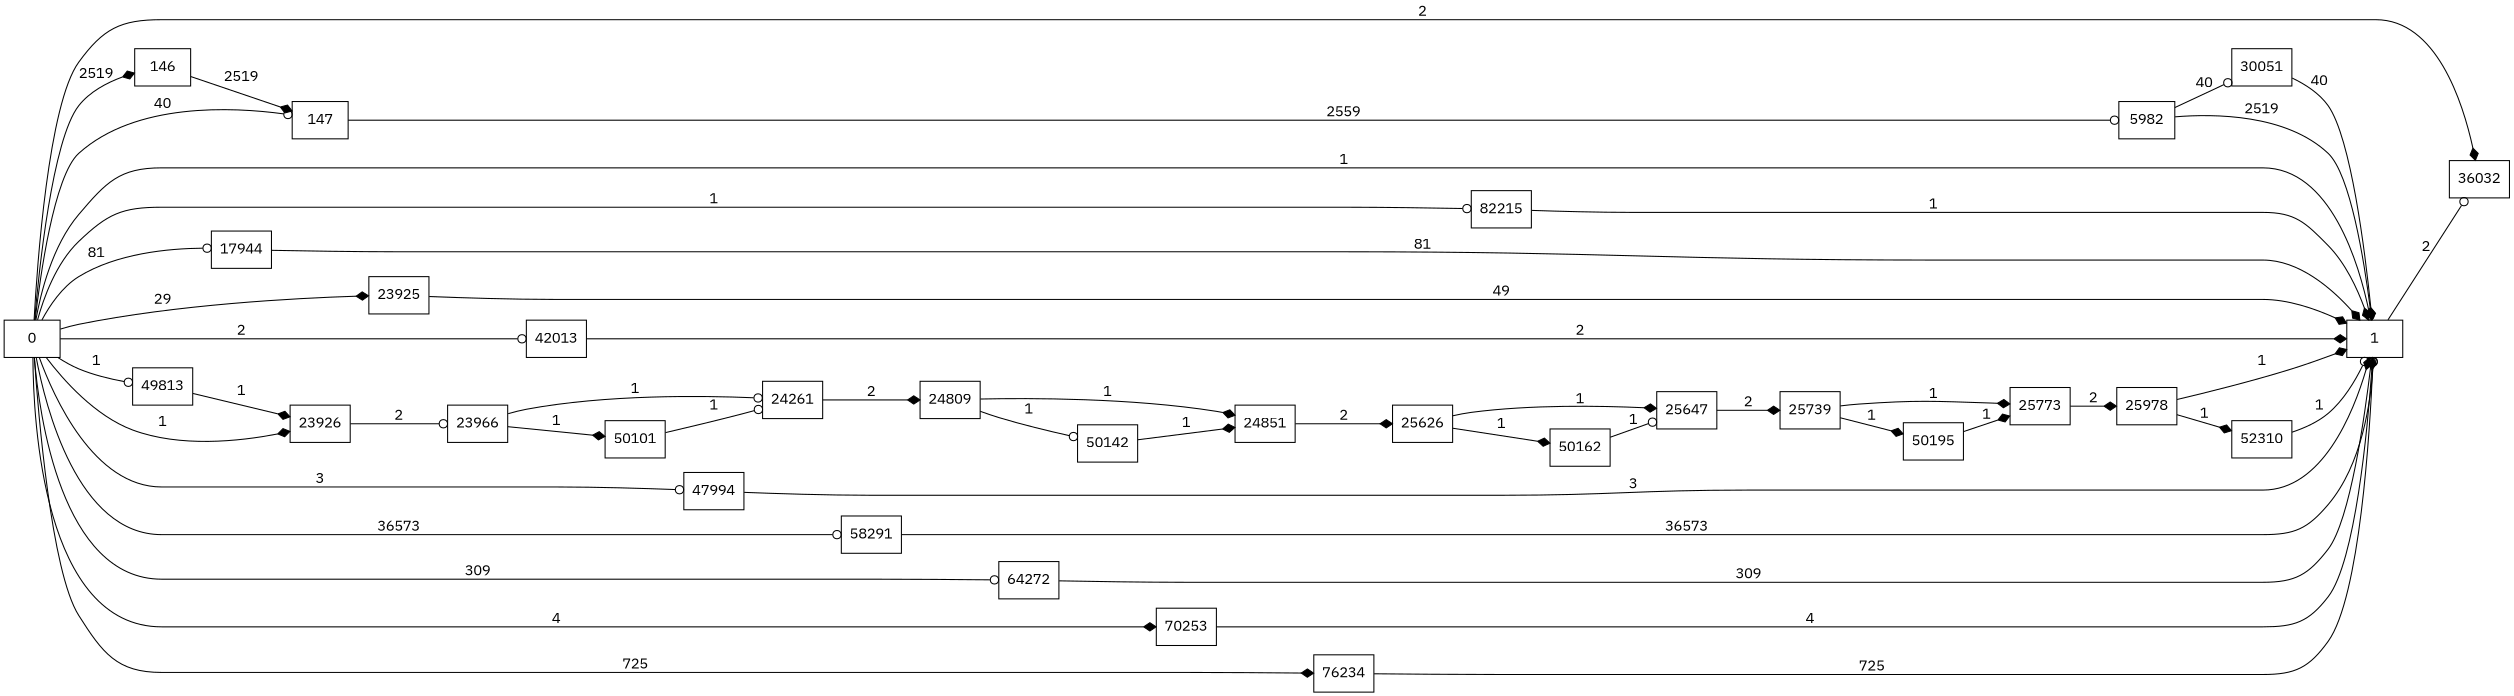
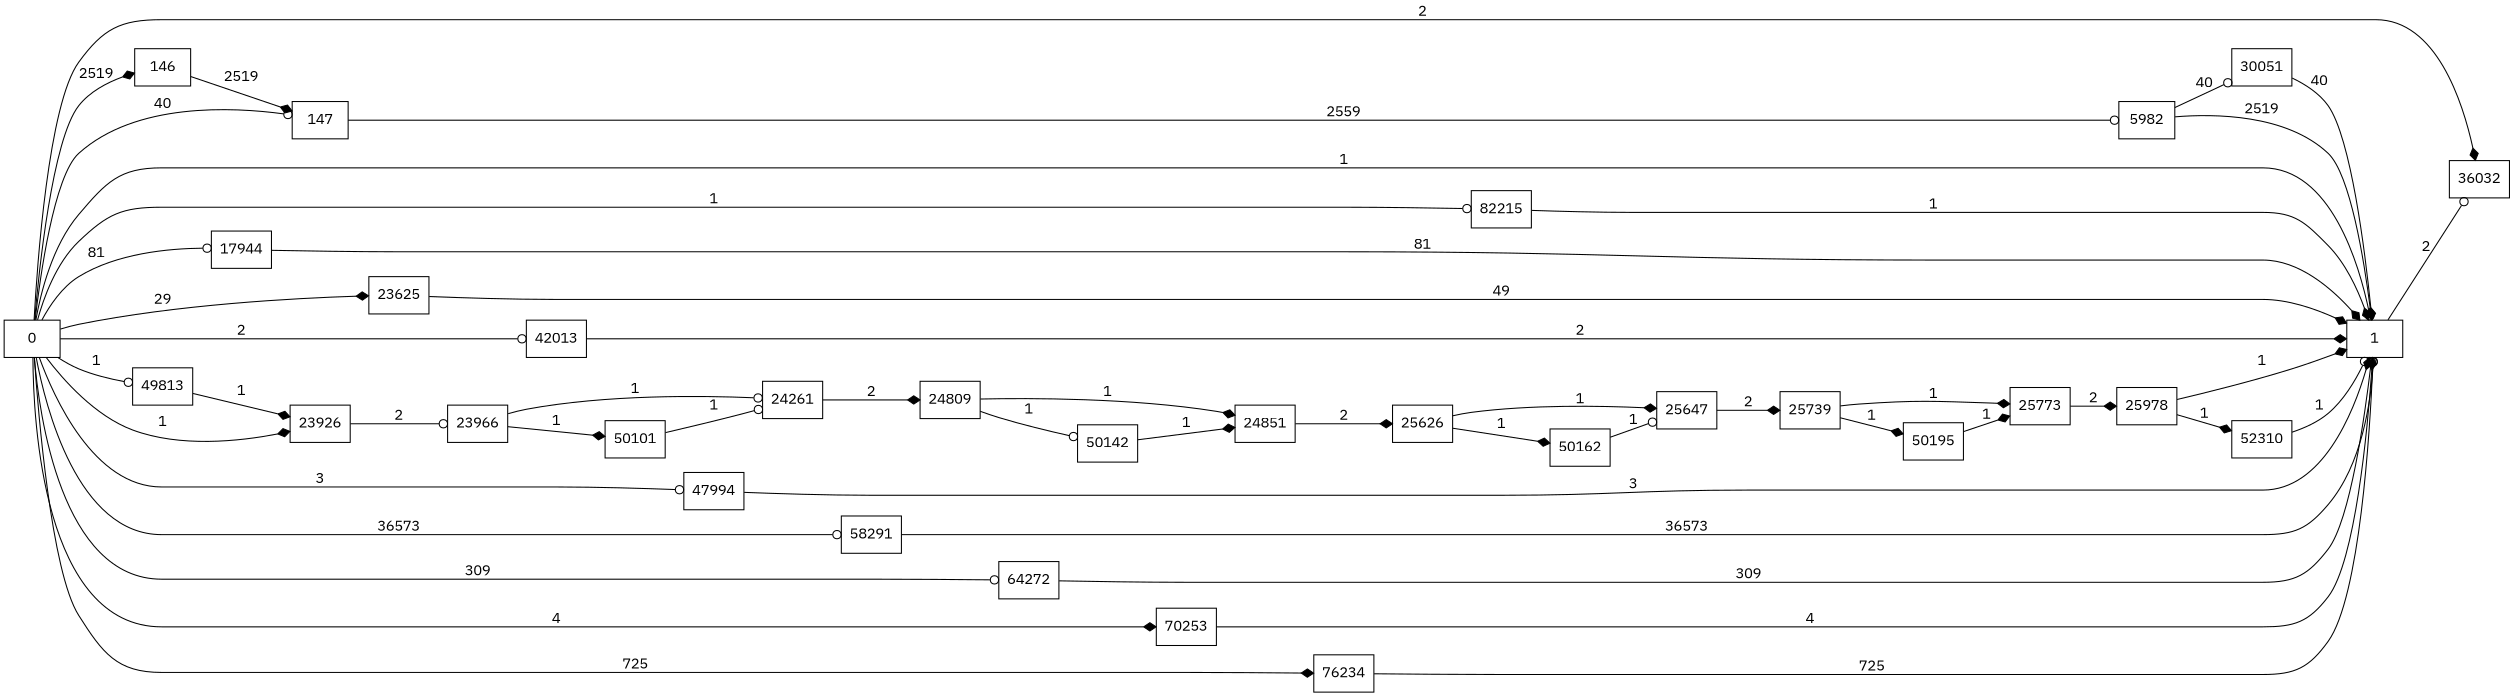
(399, 295) -> (399, 295)
